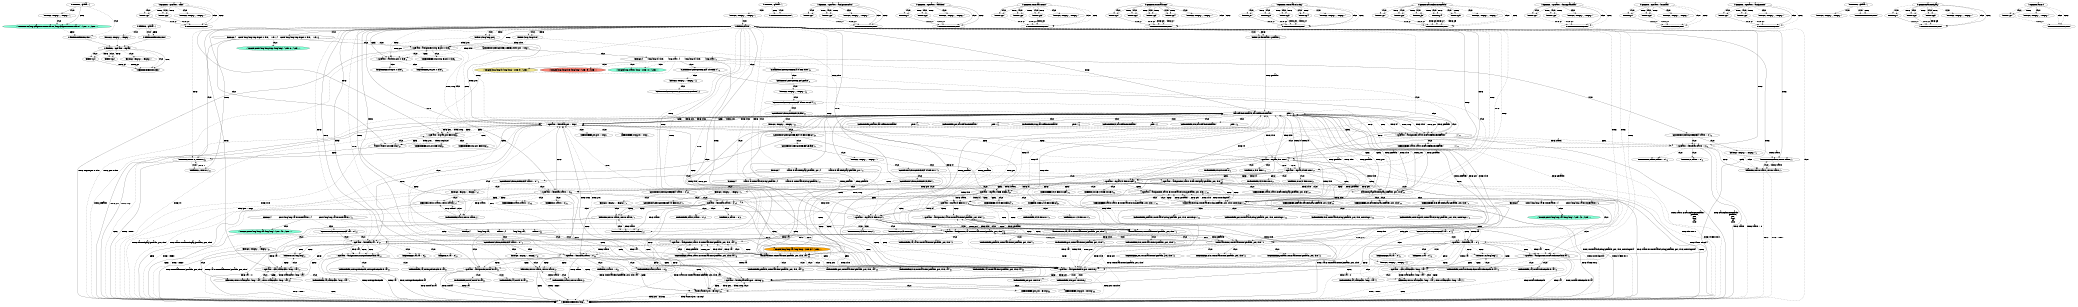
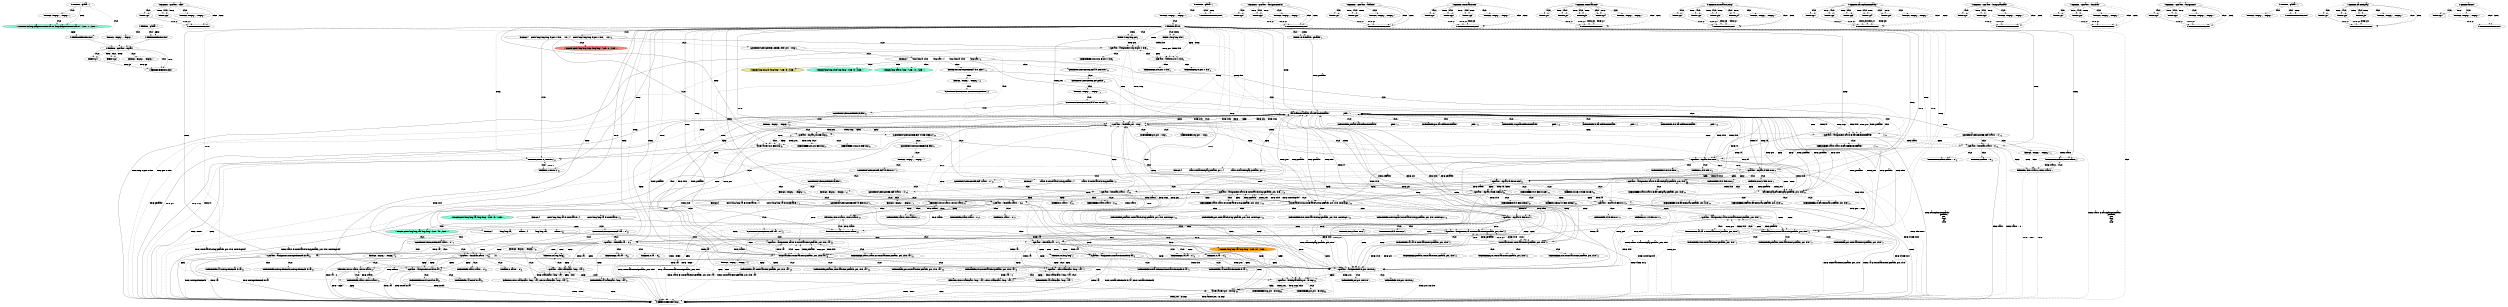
(273, 48) -> (591, 48)
(573, 70) -> (840, 70)
(736, 289) -> none
(1691, 296) -> none
